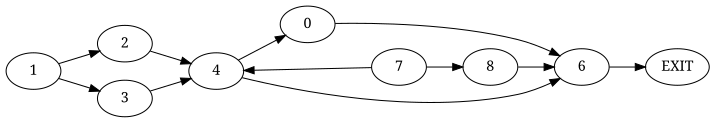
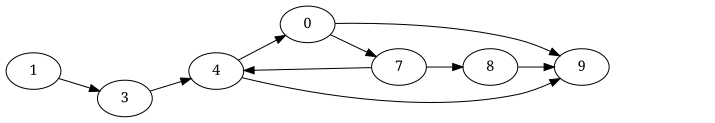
none -> (349, 43)
(125, 44) -> none
(582, 67) -> (582, 67)
(677, 67) -> none
